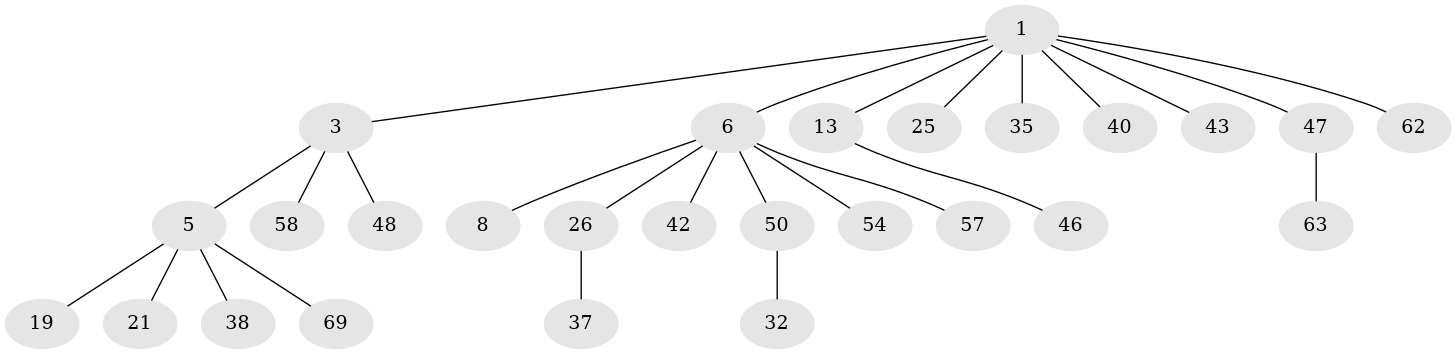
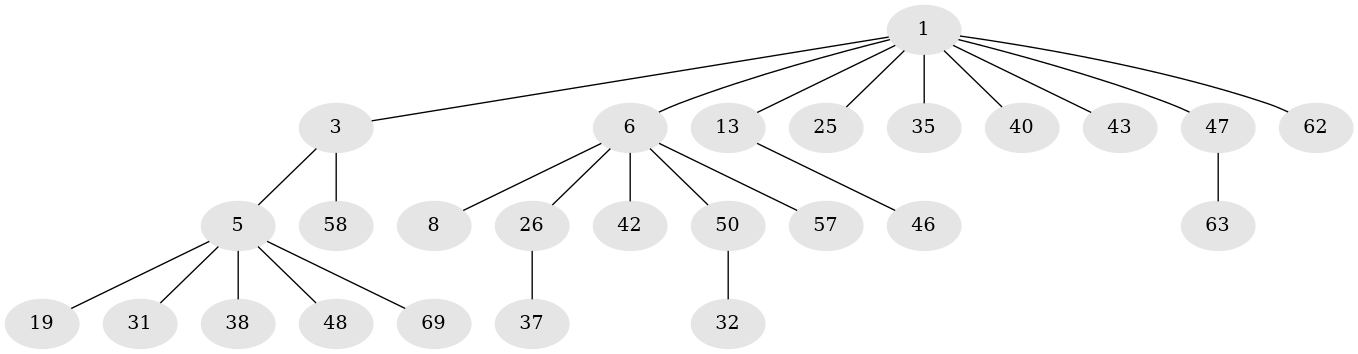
(361, 177) -> (287, 275)
(875, 226) -> none
(140, 324) -> (140, 324)
